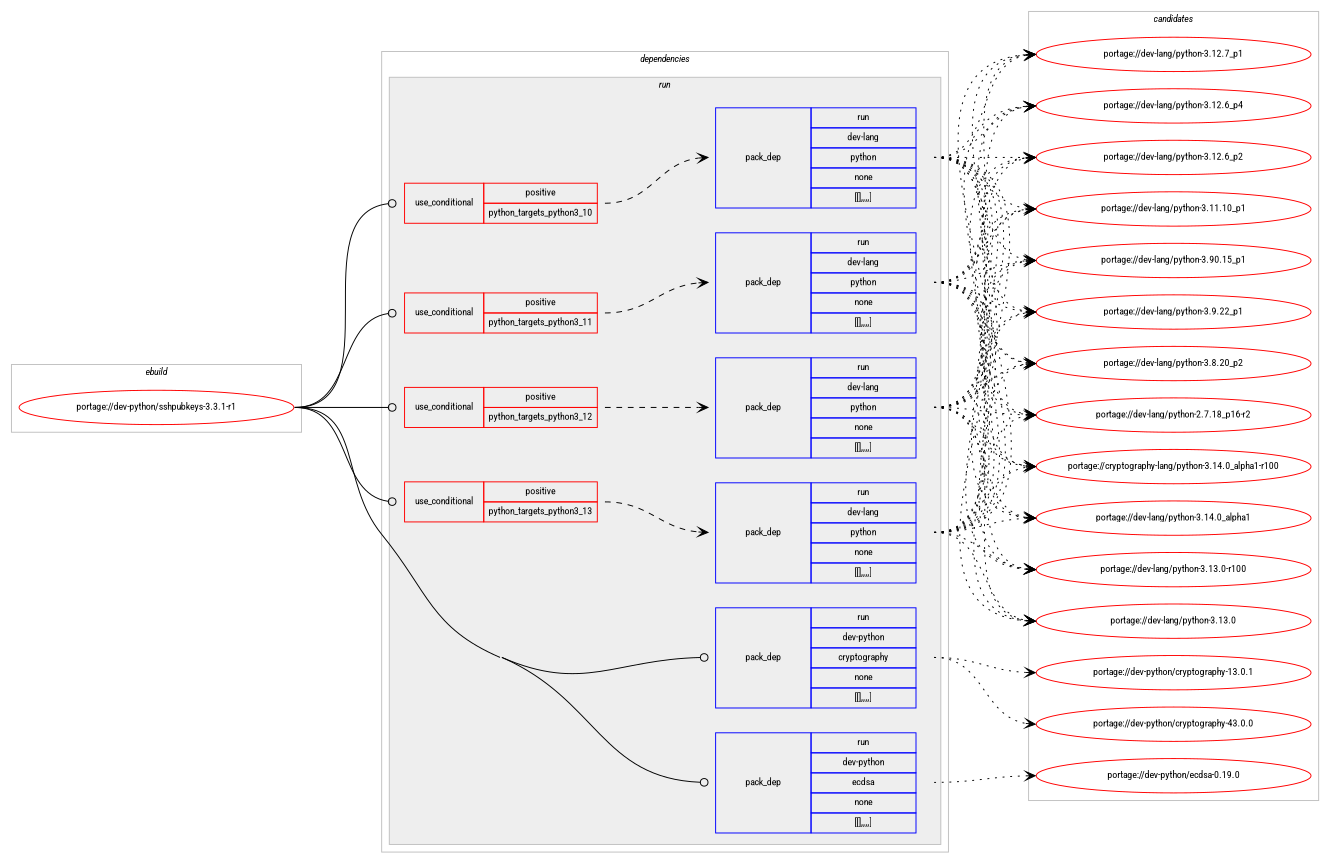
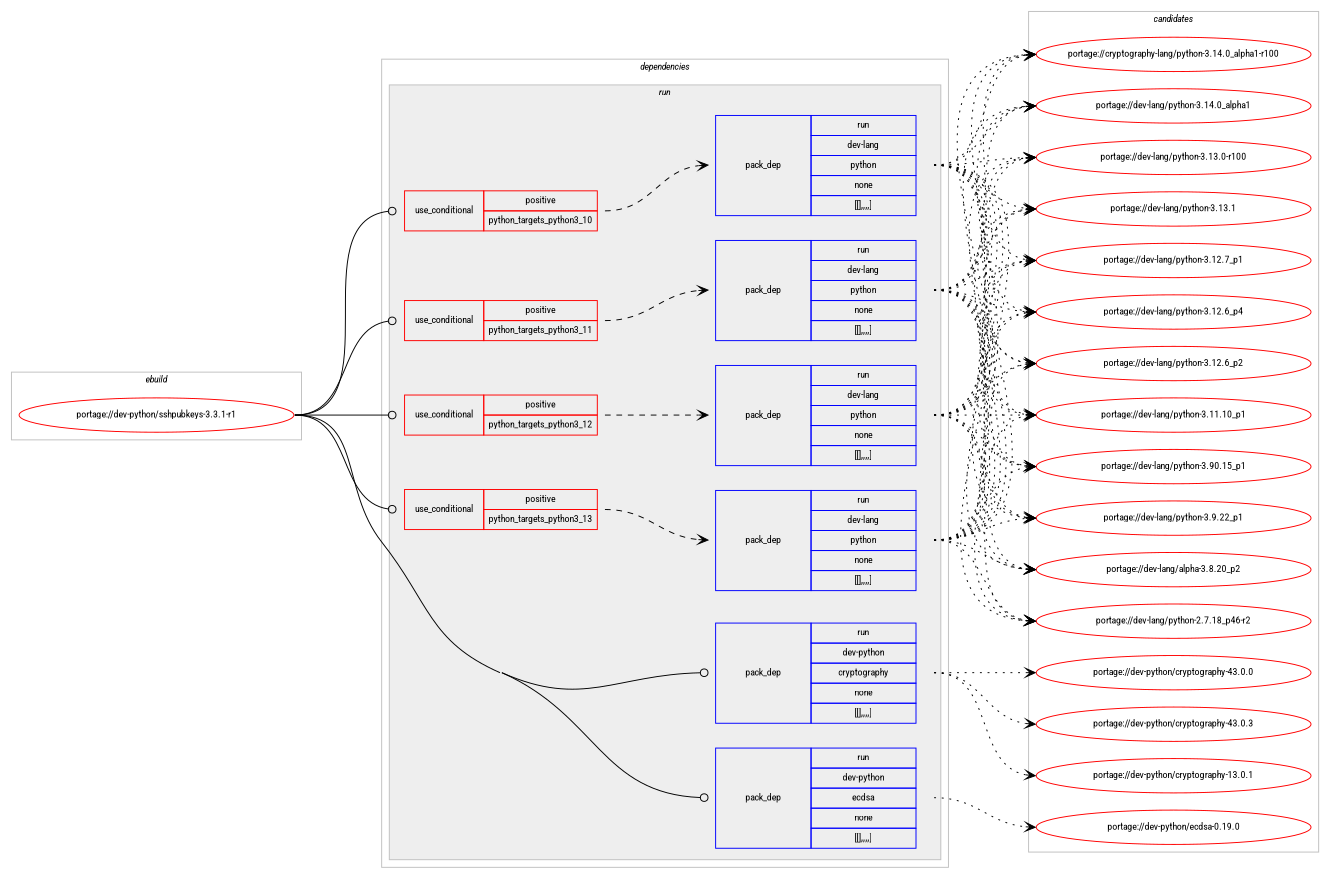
(1174, 364) -> (1174, 570)
(1174, 415) -> (1174, 621)
(1174, 621) -> (1174, 209)
none -> (1174, 724)
